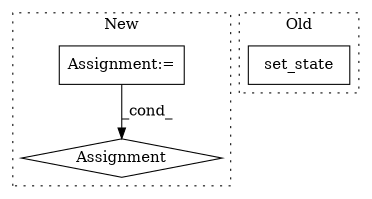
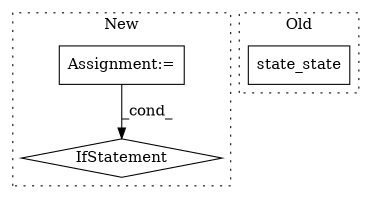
(299, 65) -> (299, 65)
(122, 158) -> (122, 158)
